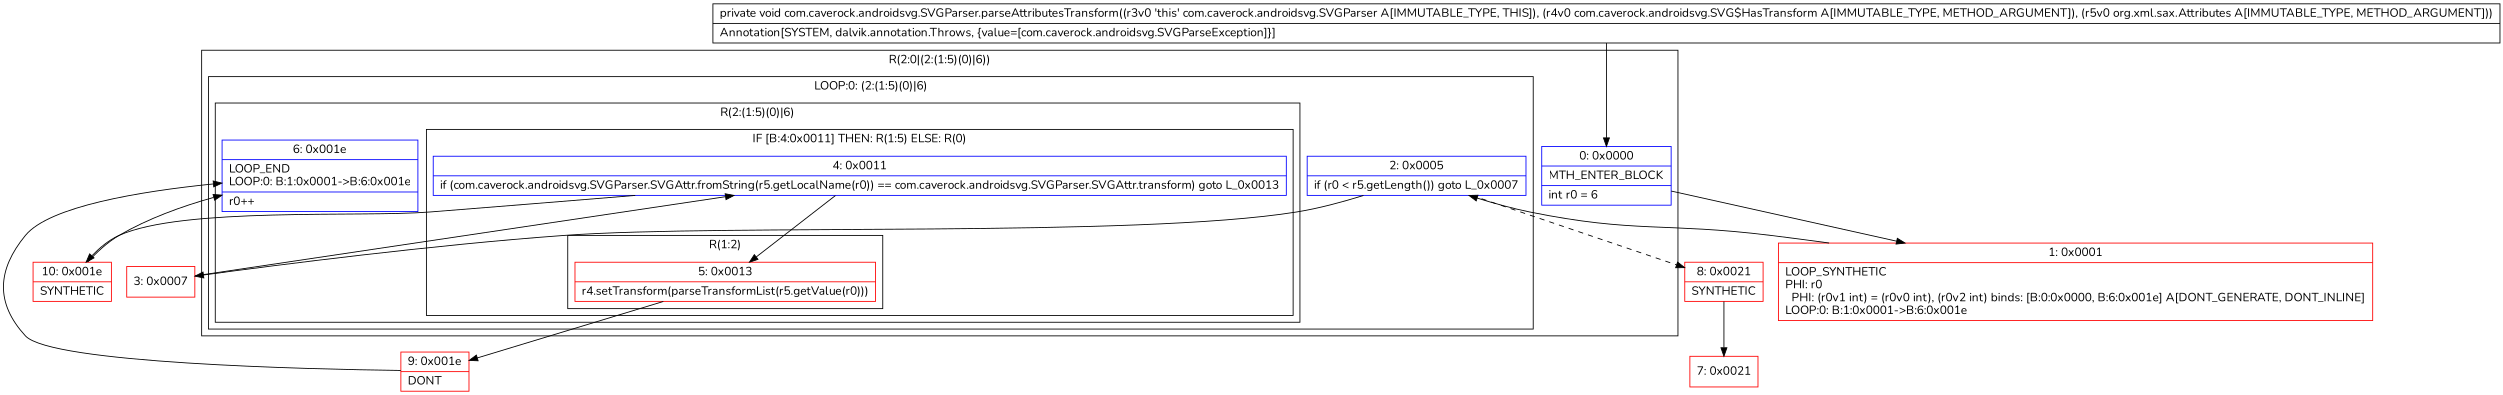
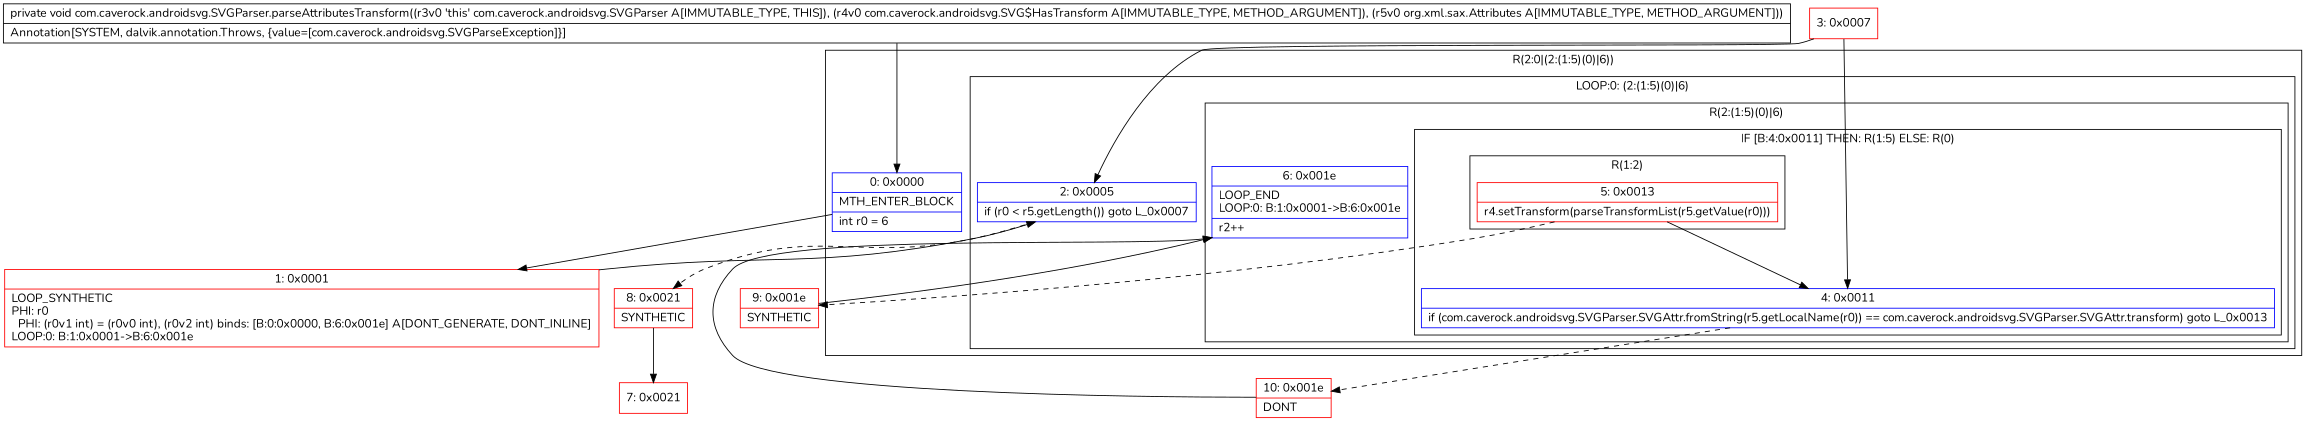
(242, 201) -> (1232, 228)
(360, 214) -> (1516, 362)
(798, 225) -> (1734, 253)
(813, 230) -> (1601, 45)
(72, 291) -> (1280, 407)
(533, 341) -> (1193, 275)
(425, 381) -> (779, 318)
